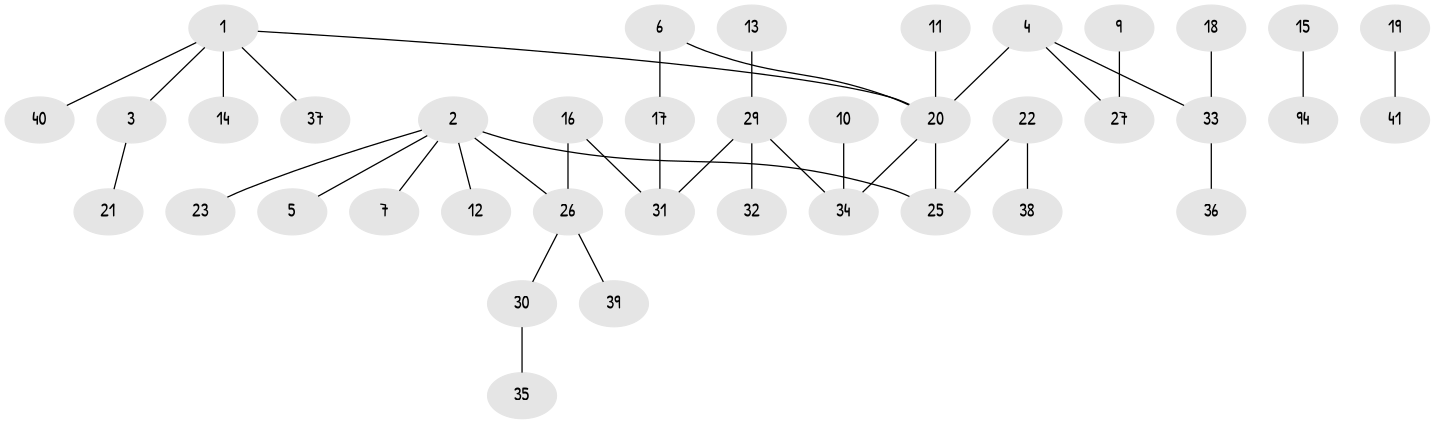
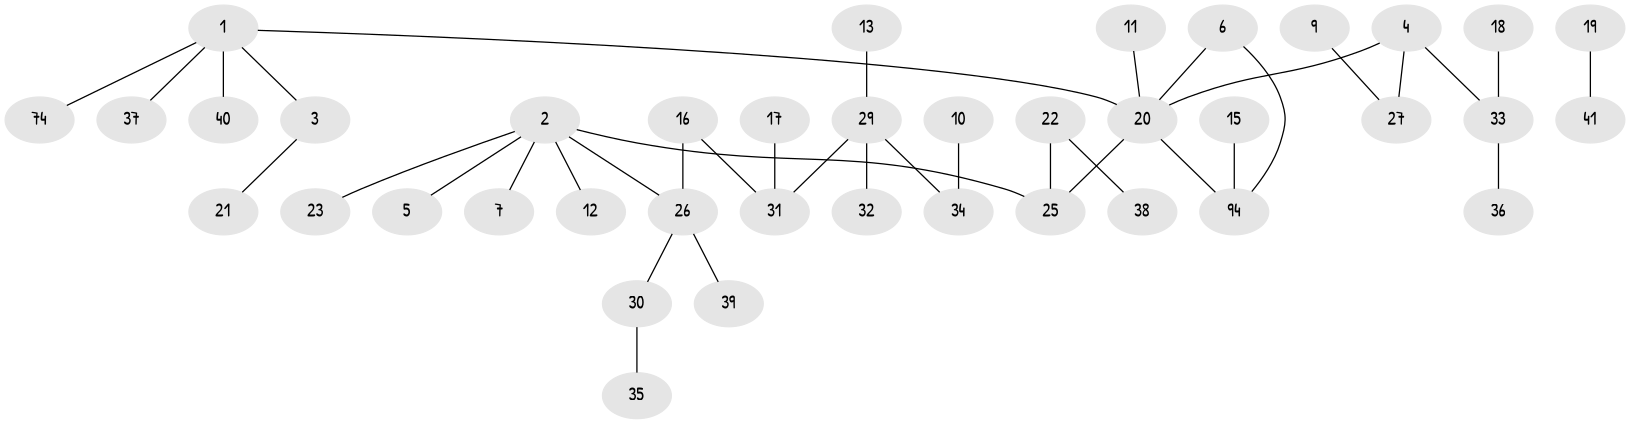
(660, 74) -> (1285, 117)
(223, 120) -> (40, 120)
(890, 166) -> (1188, 166)
